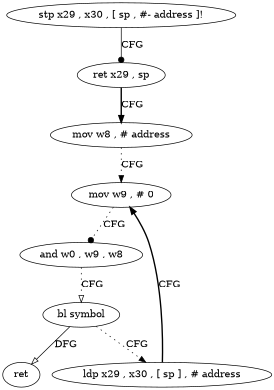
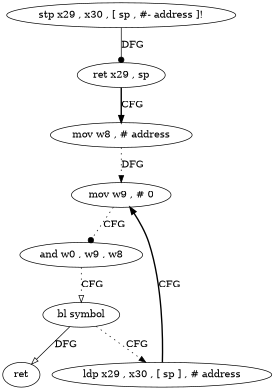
(132, 45) -> (133, 45)
(132, 165) -> (133, 165)
